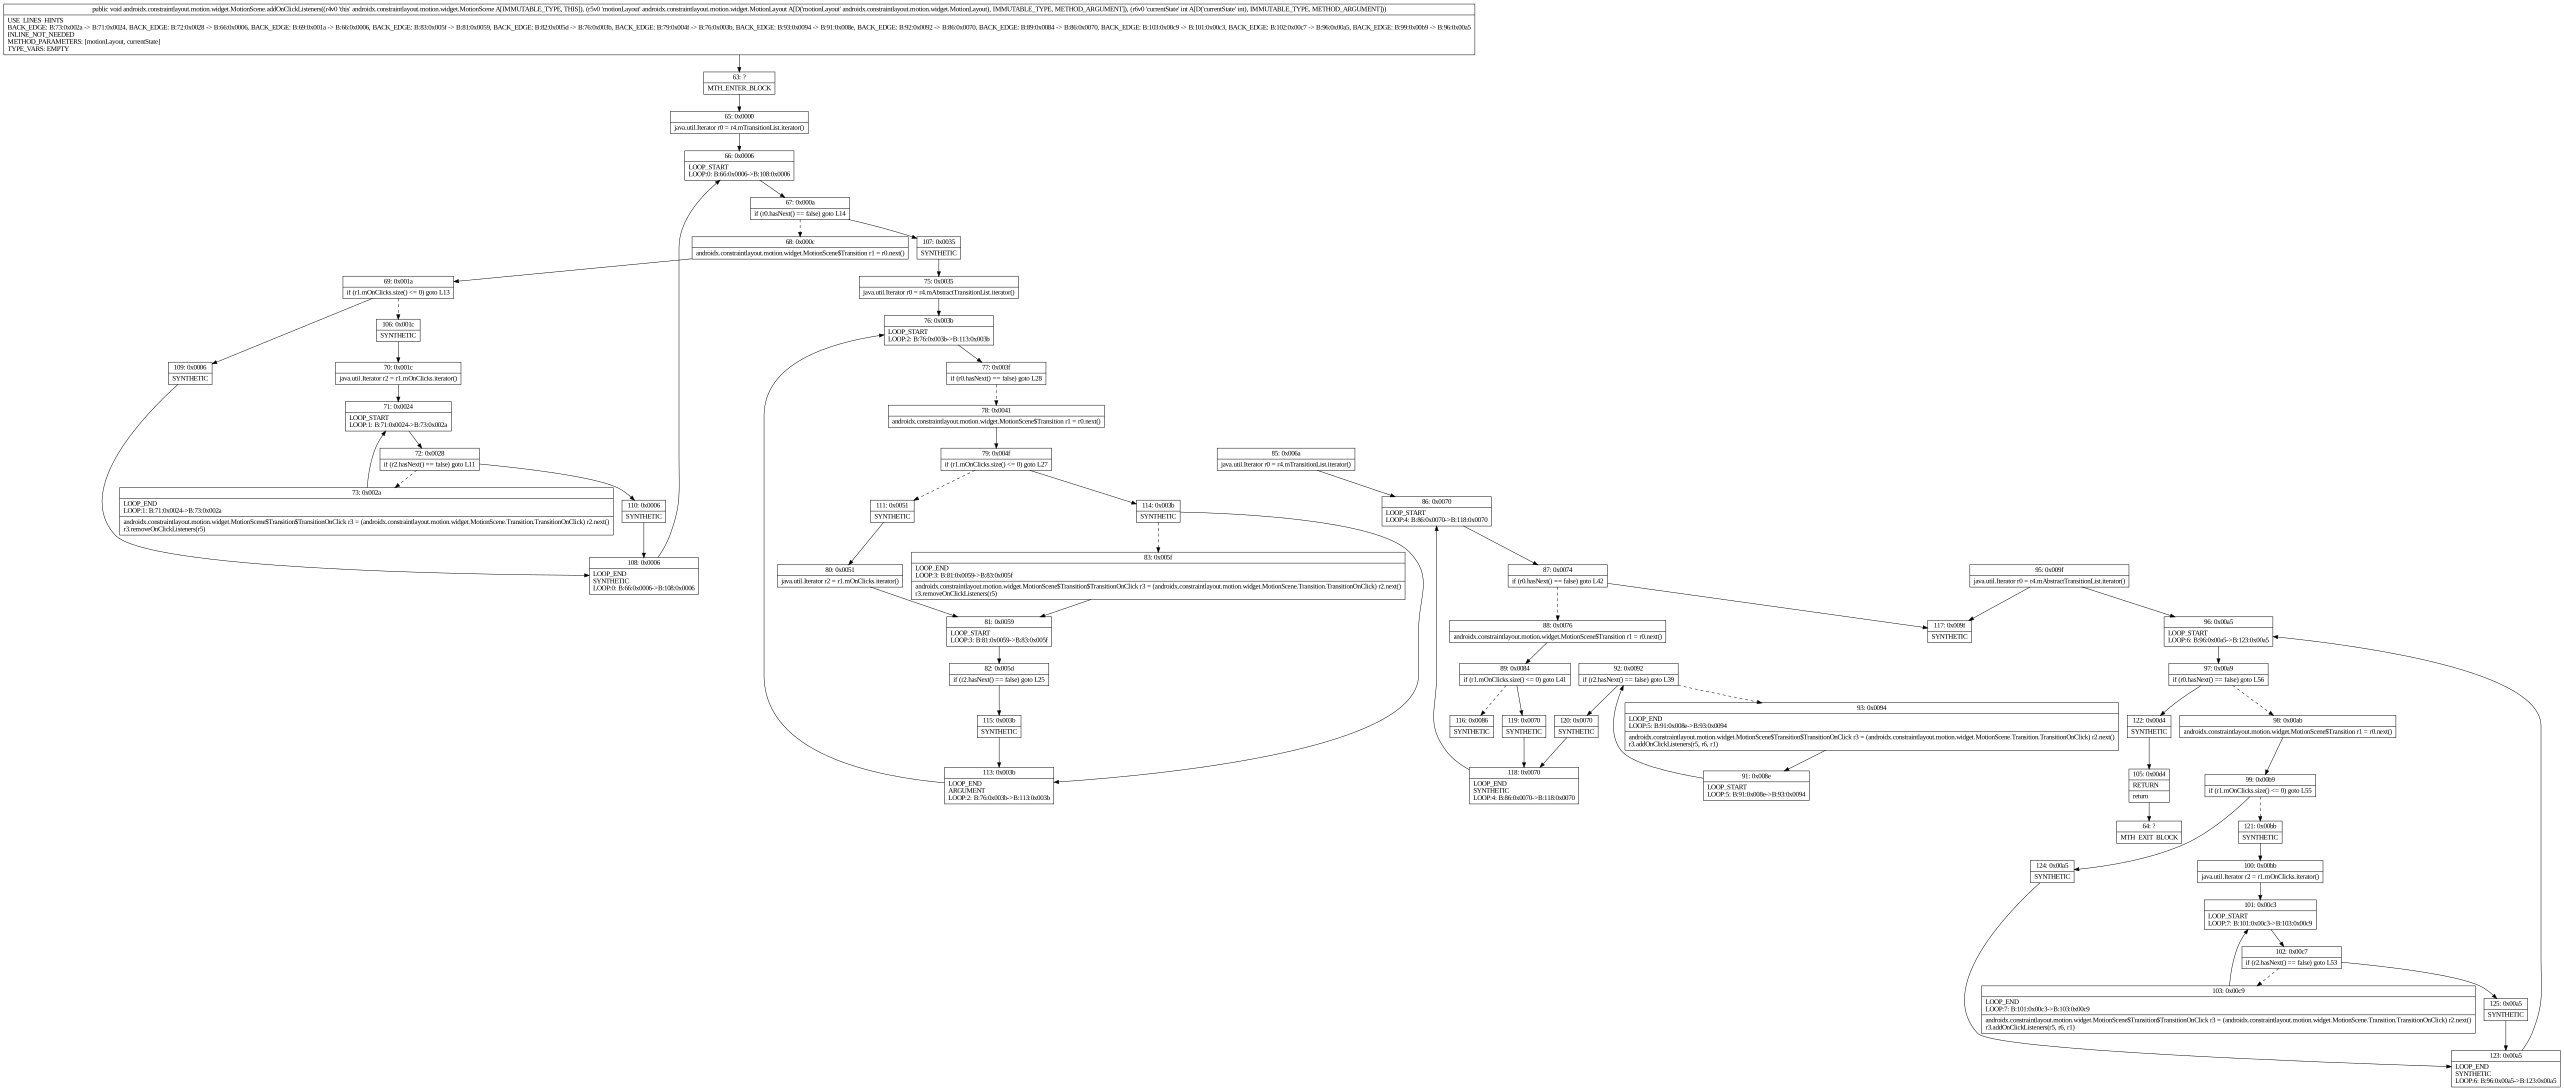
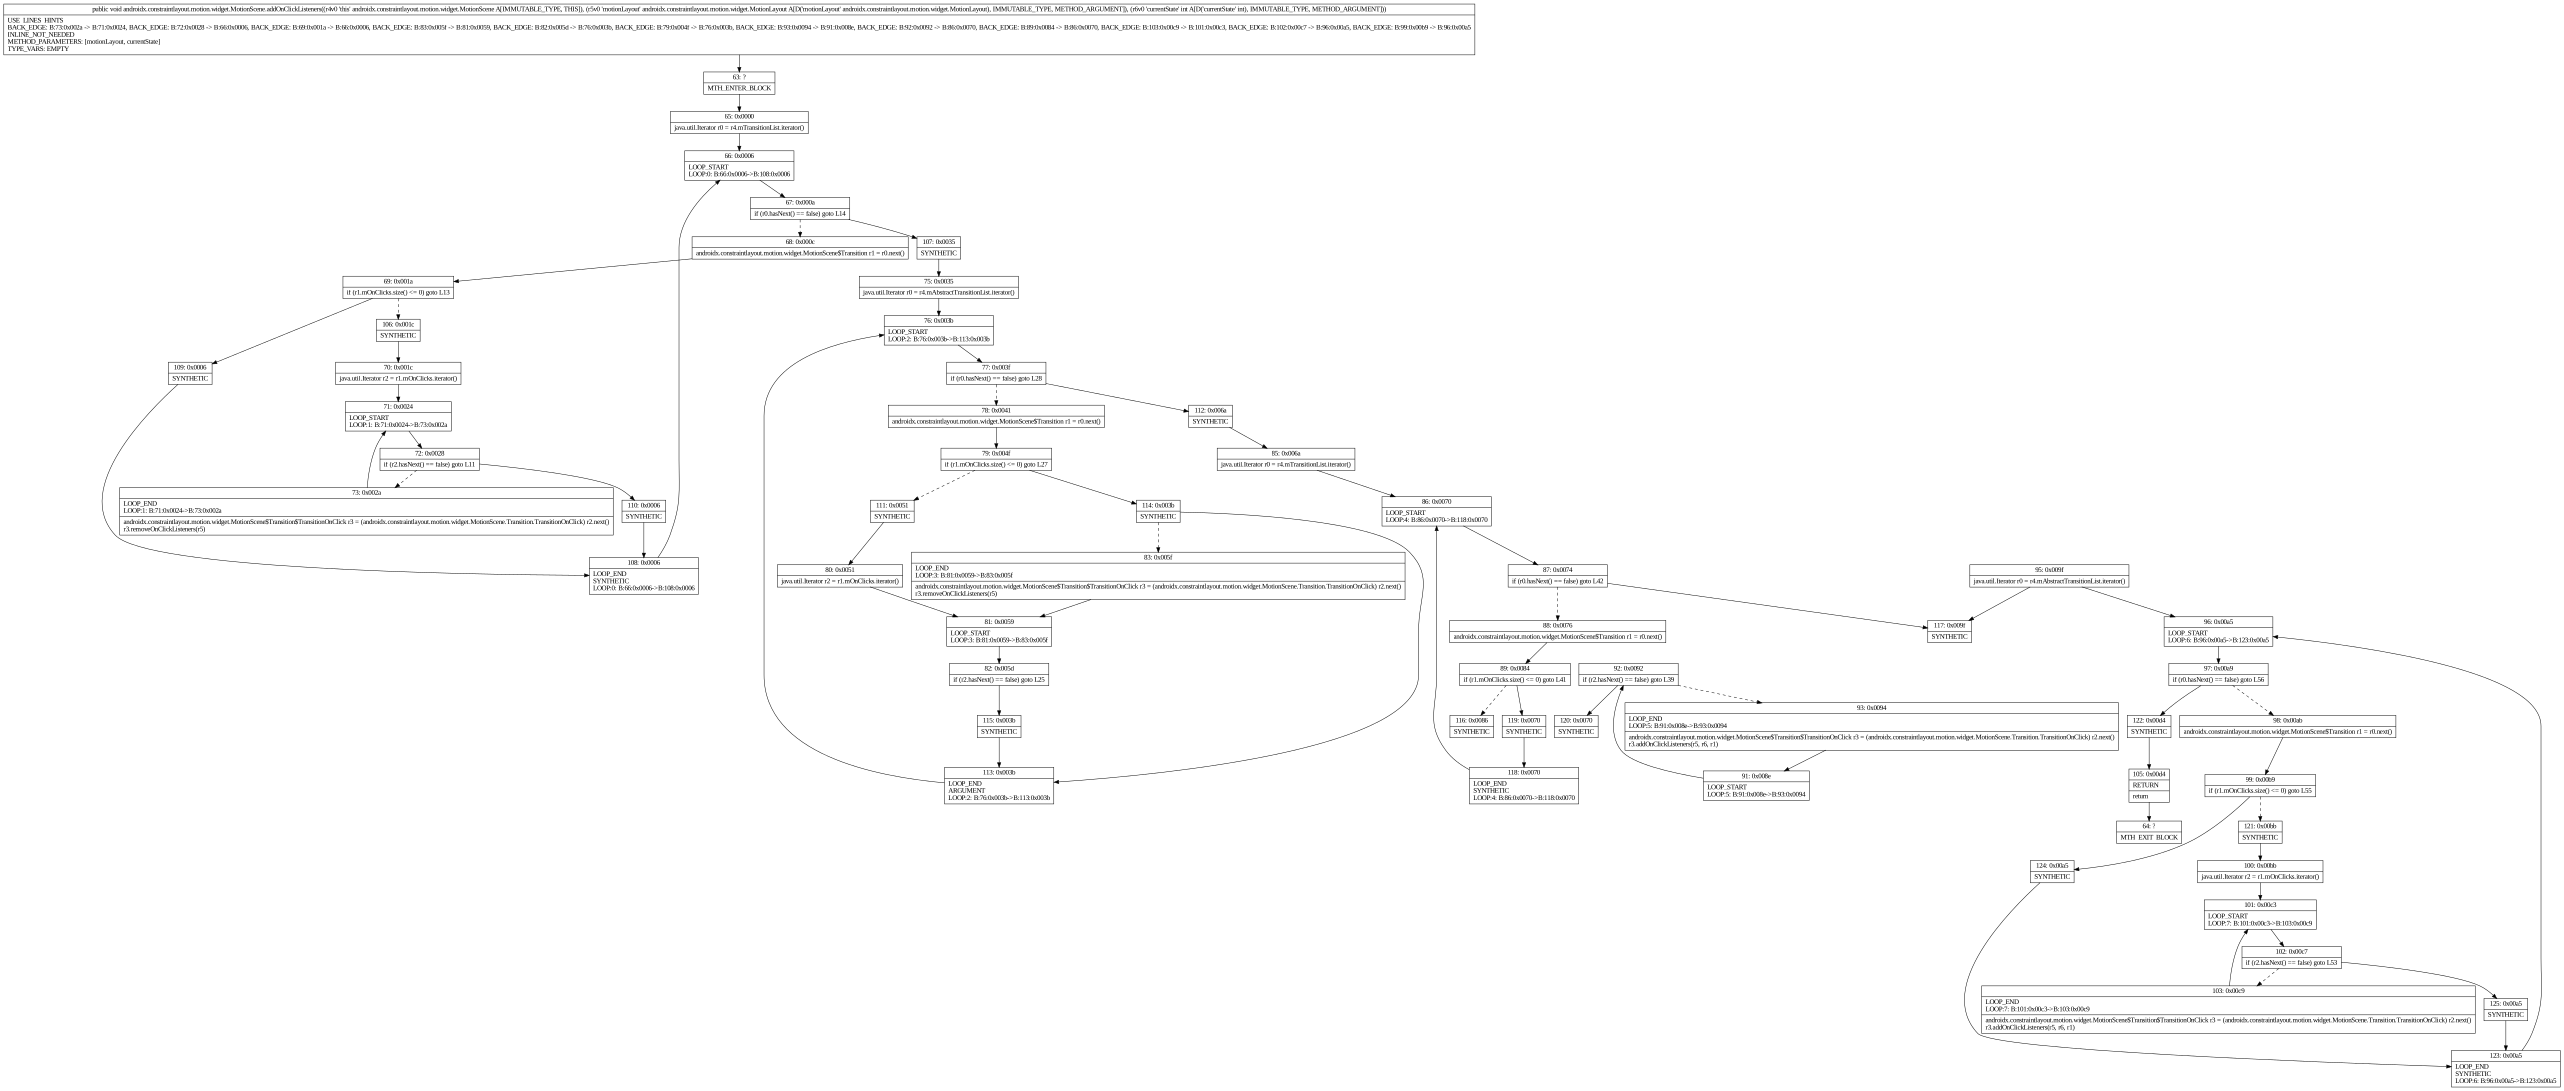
none -> (1211, 416)
(1555, 751) -> none
